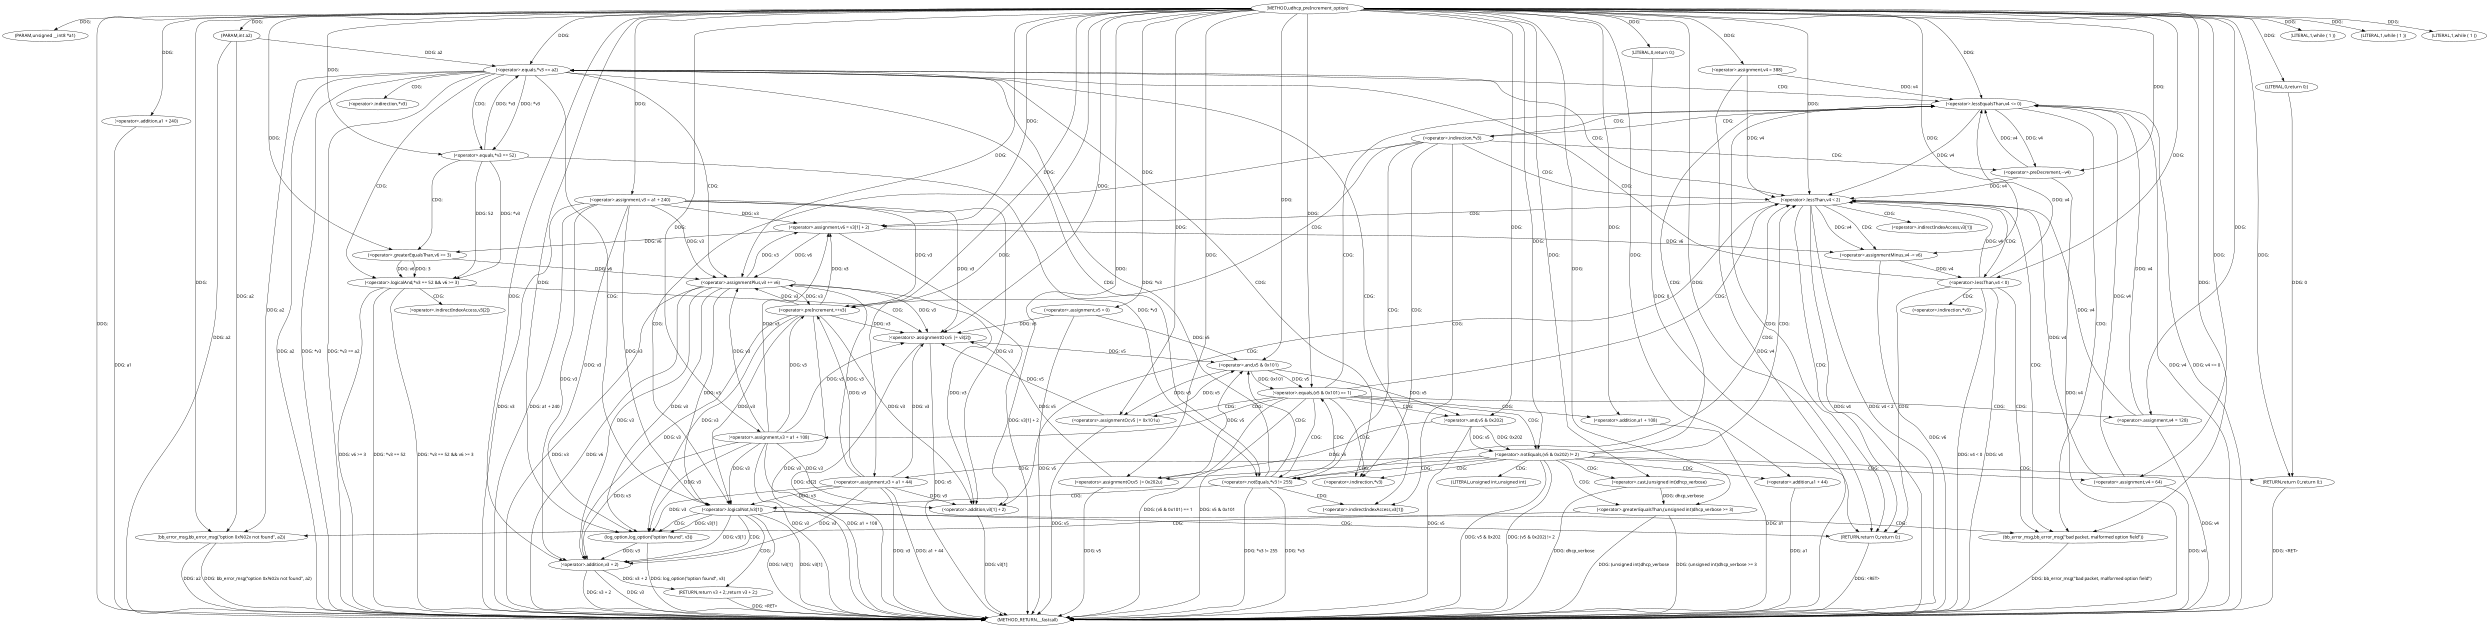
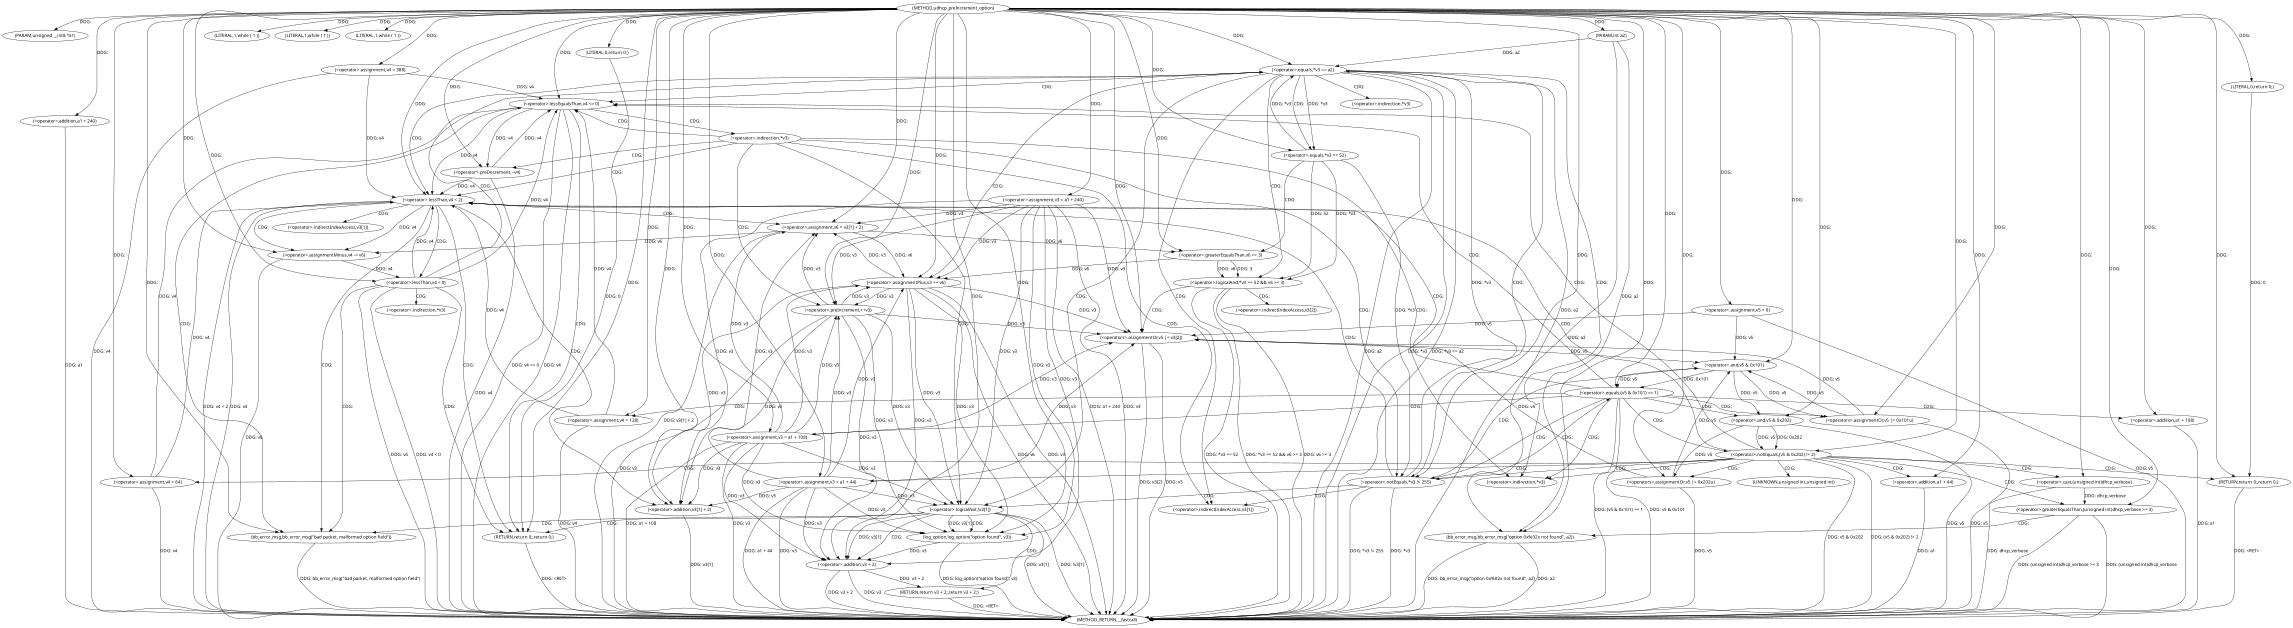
(97, 178) -> (1552, 30)
none -> (750, 393)
(1489, 482) -> (1794, 482)
